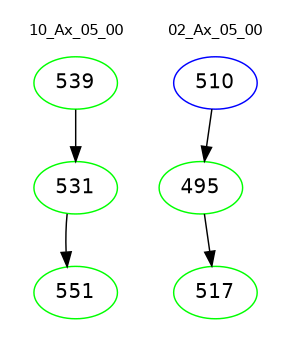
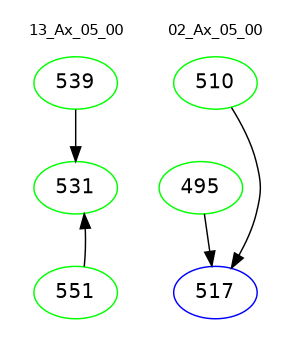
(76, 31) -> (76, 31)
(215, 83) -> (215, 83)
(209, 128) -> (260, 180)
(66, 233) -> (85, 248)
(215, 293) -> (215, 293)
